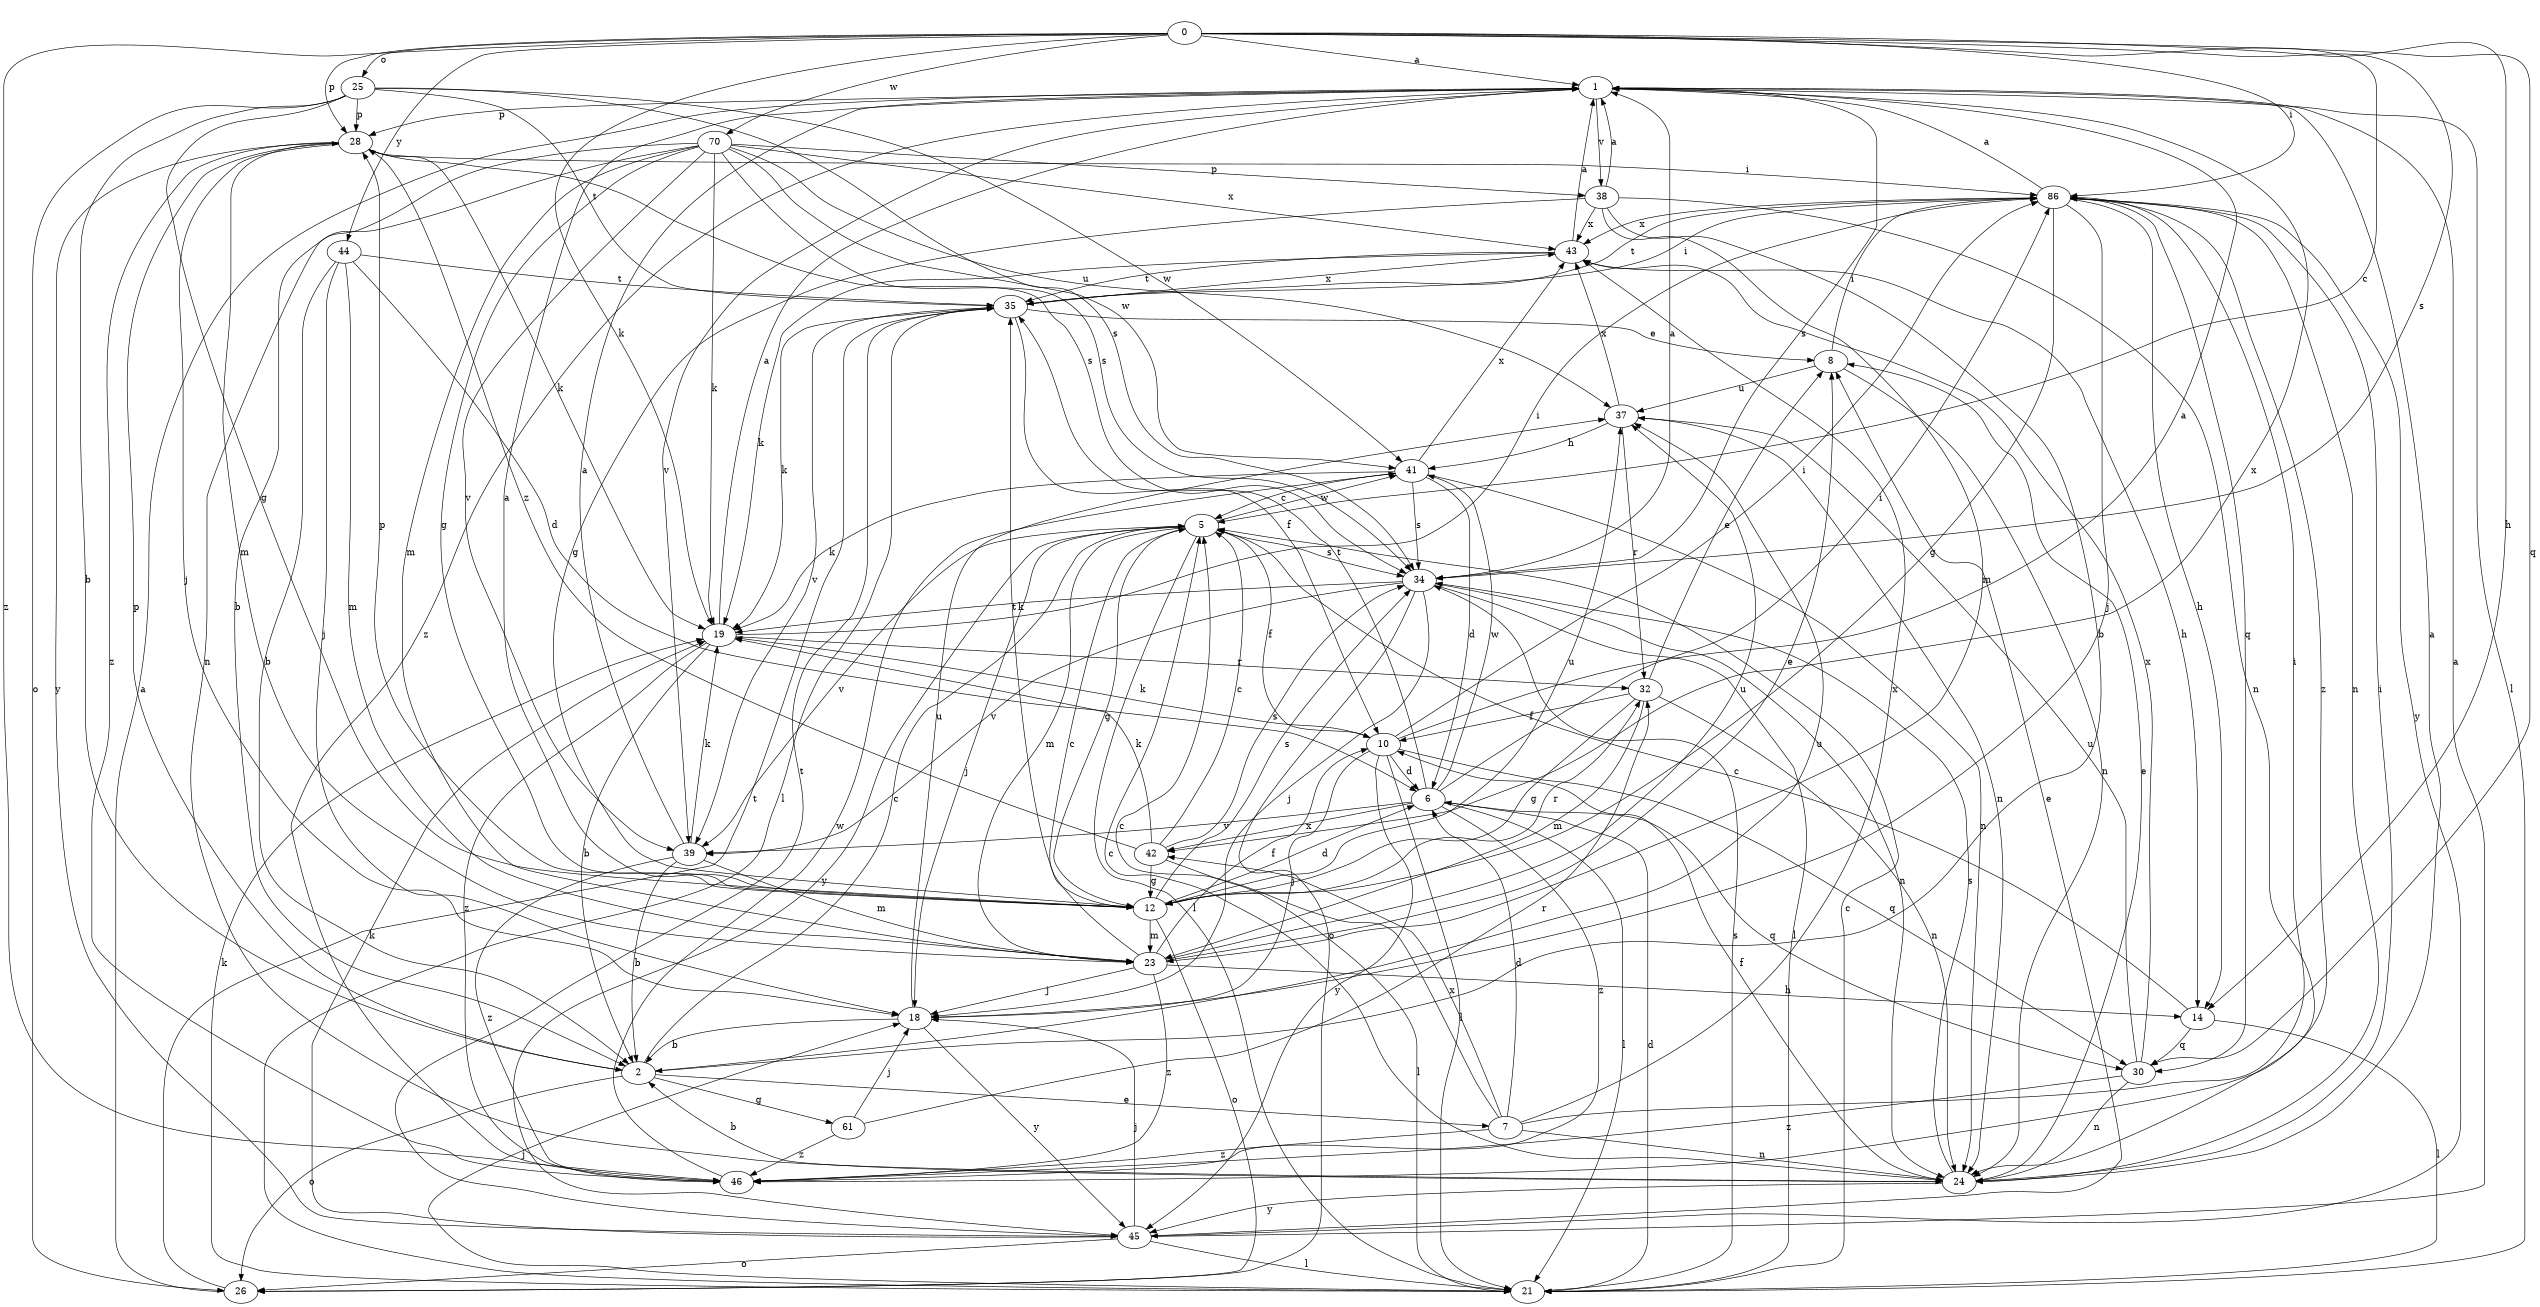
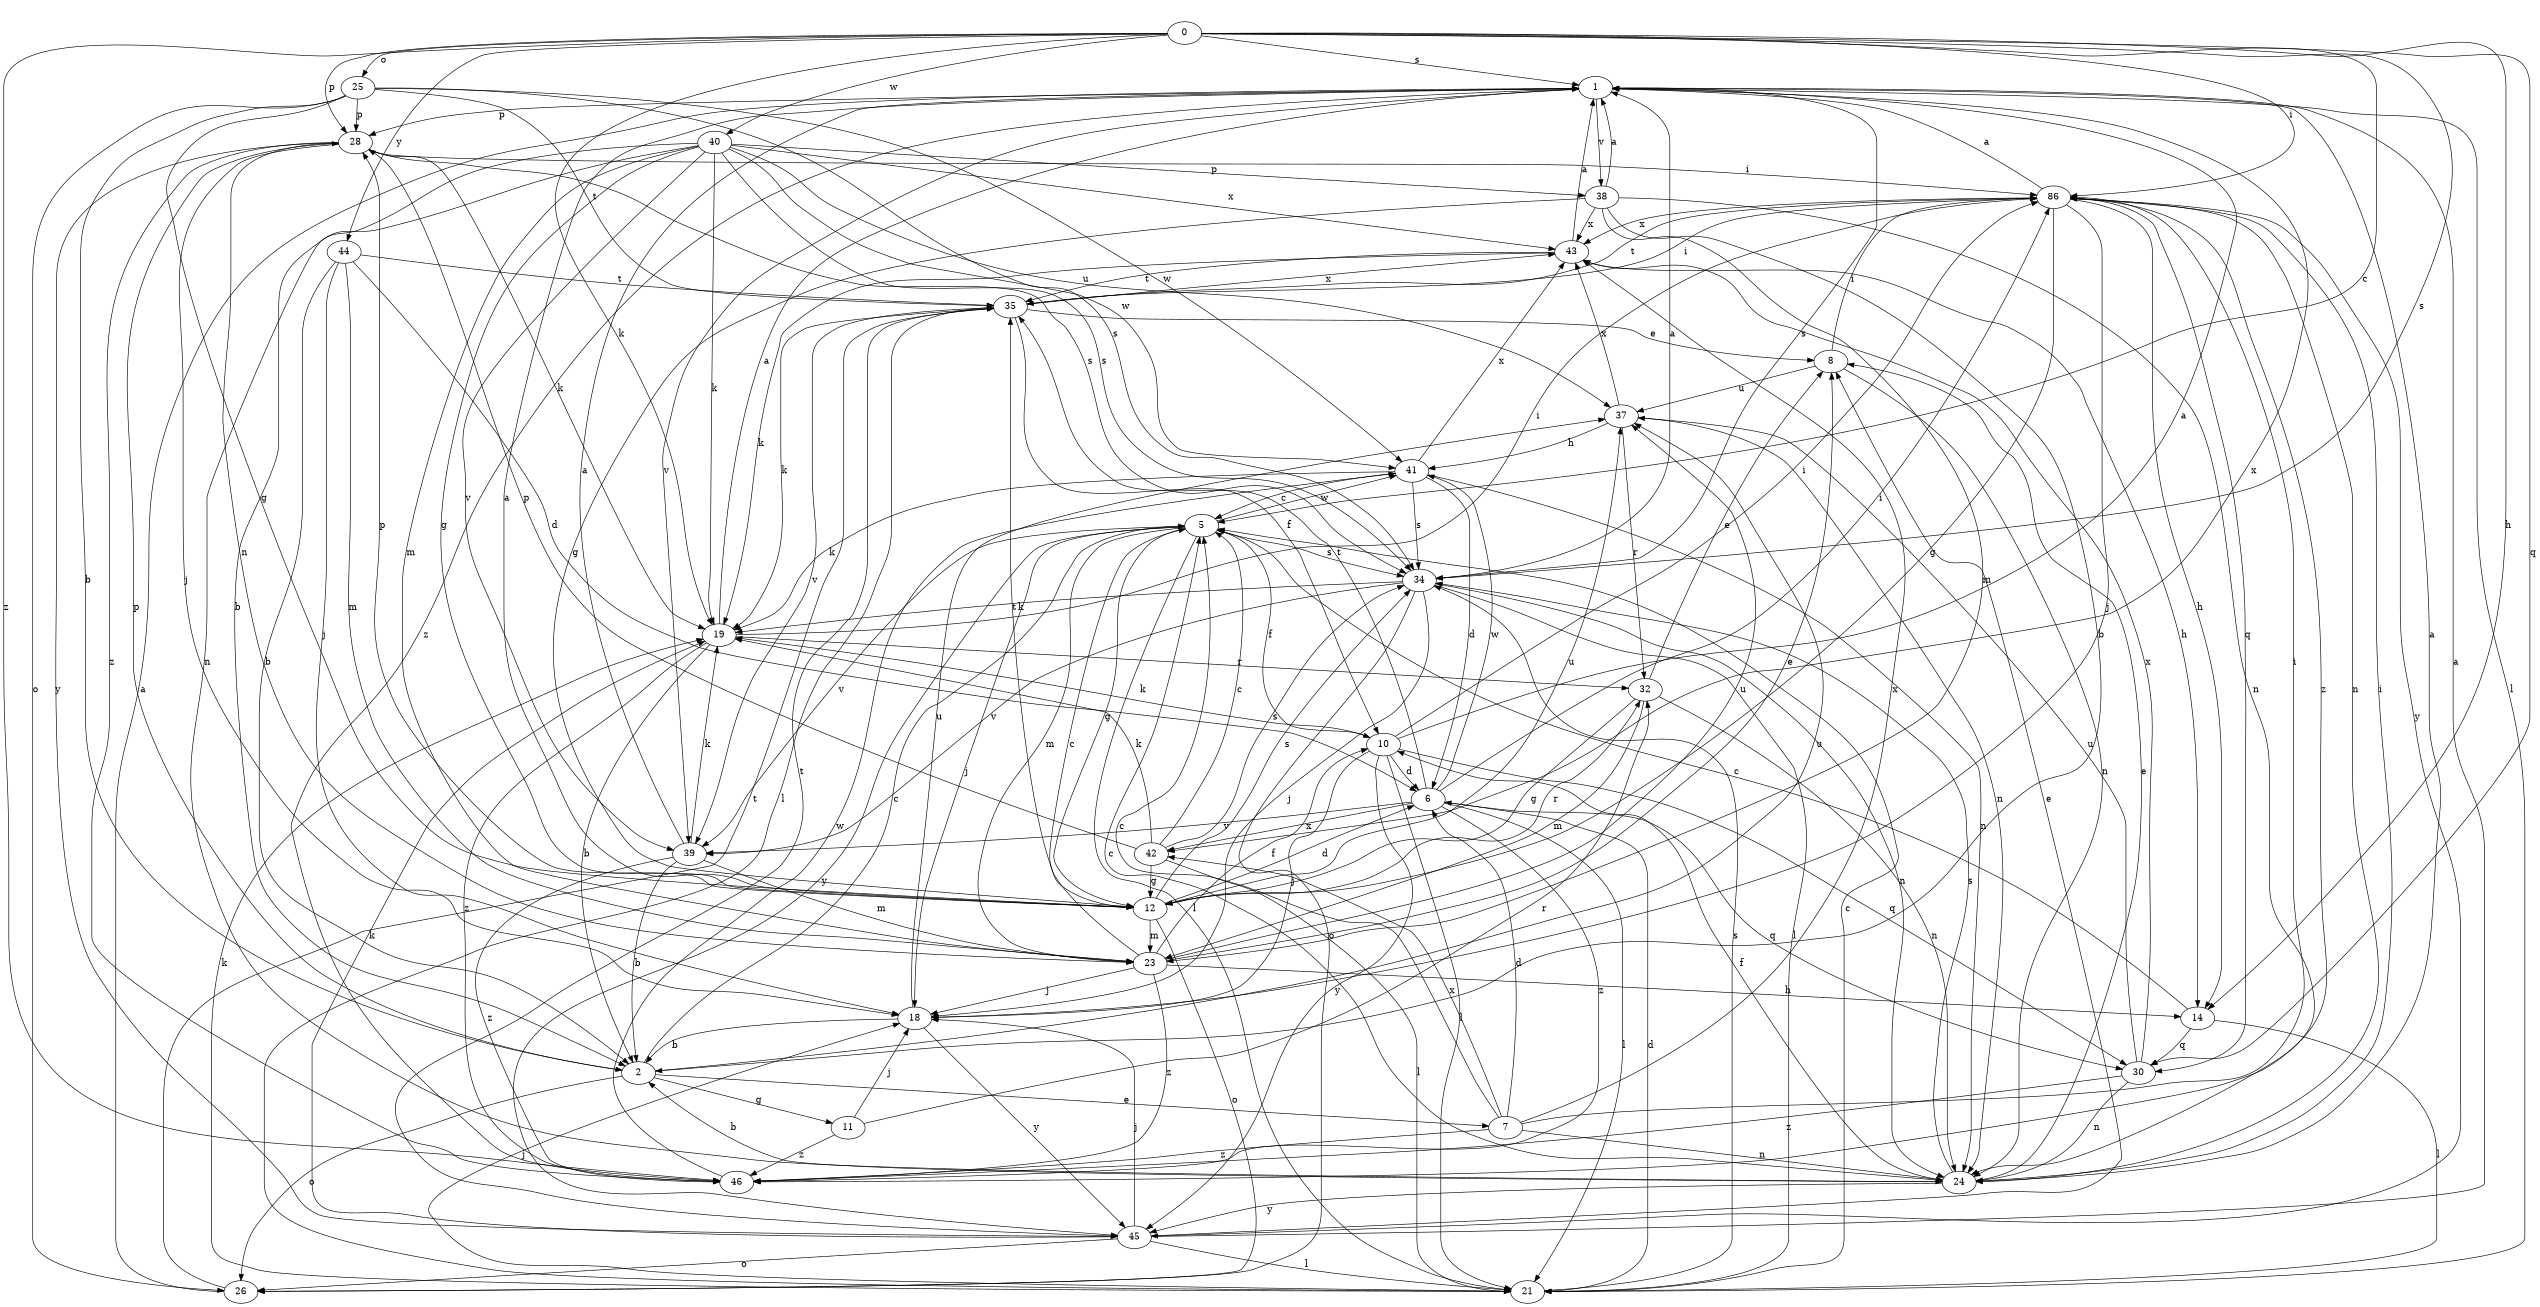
(1417, 60) -> (1417, 60)
(715, 143) -> (715, 143)
(527, 498) -> (527, 498)
(245, 553) -> (245, 553)
(1518, 717) -> none
(848, 1128) -> (848, 1128)
